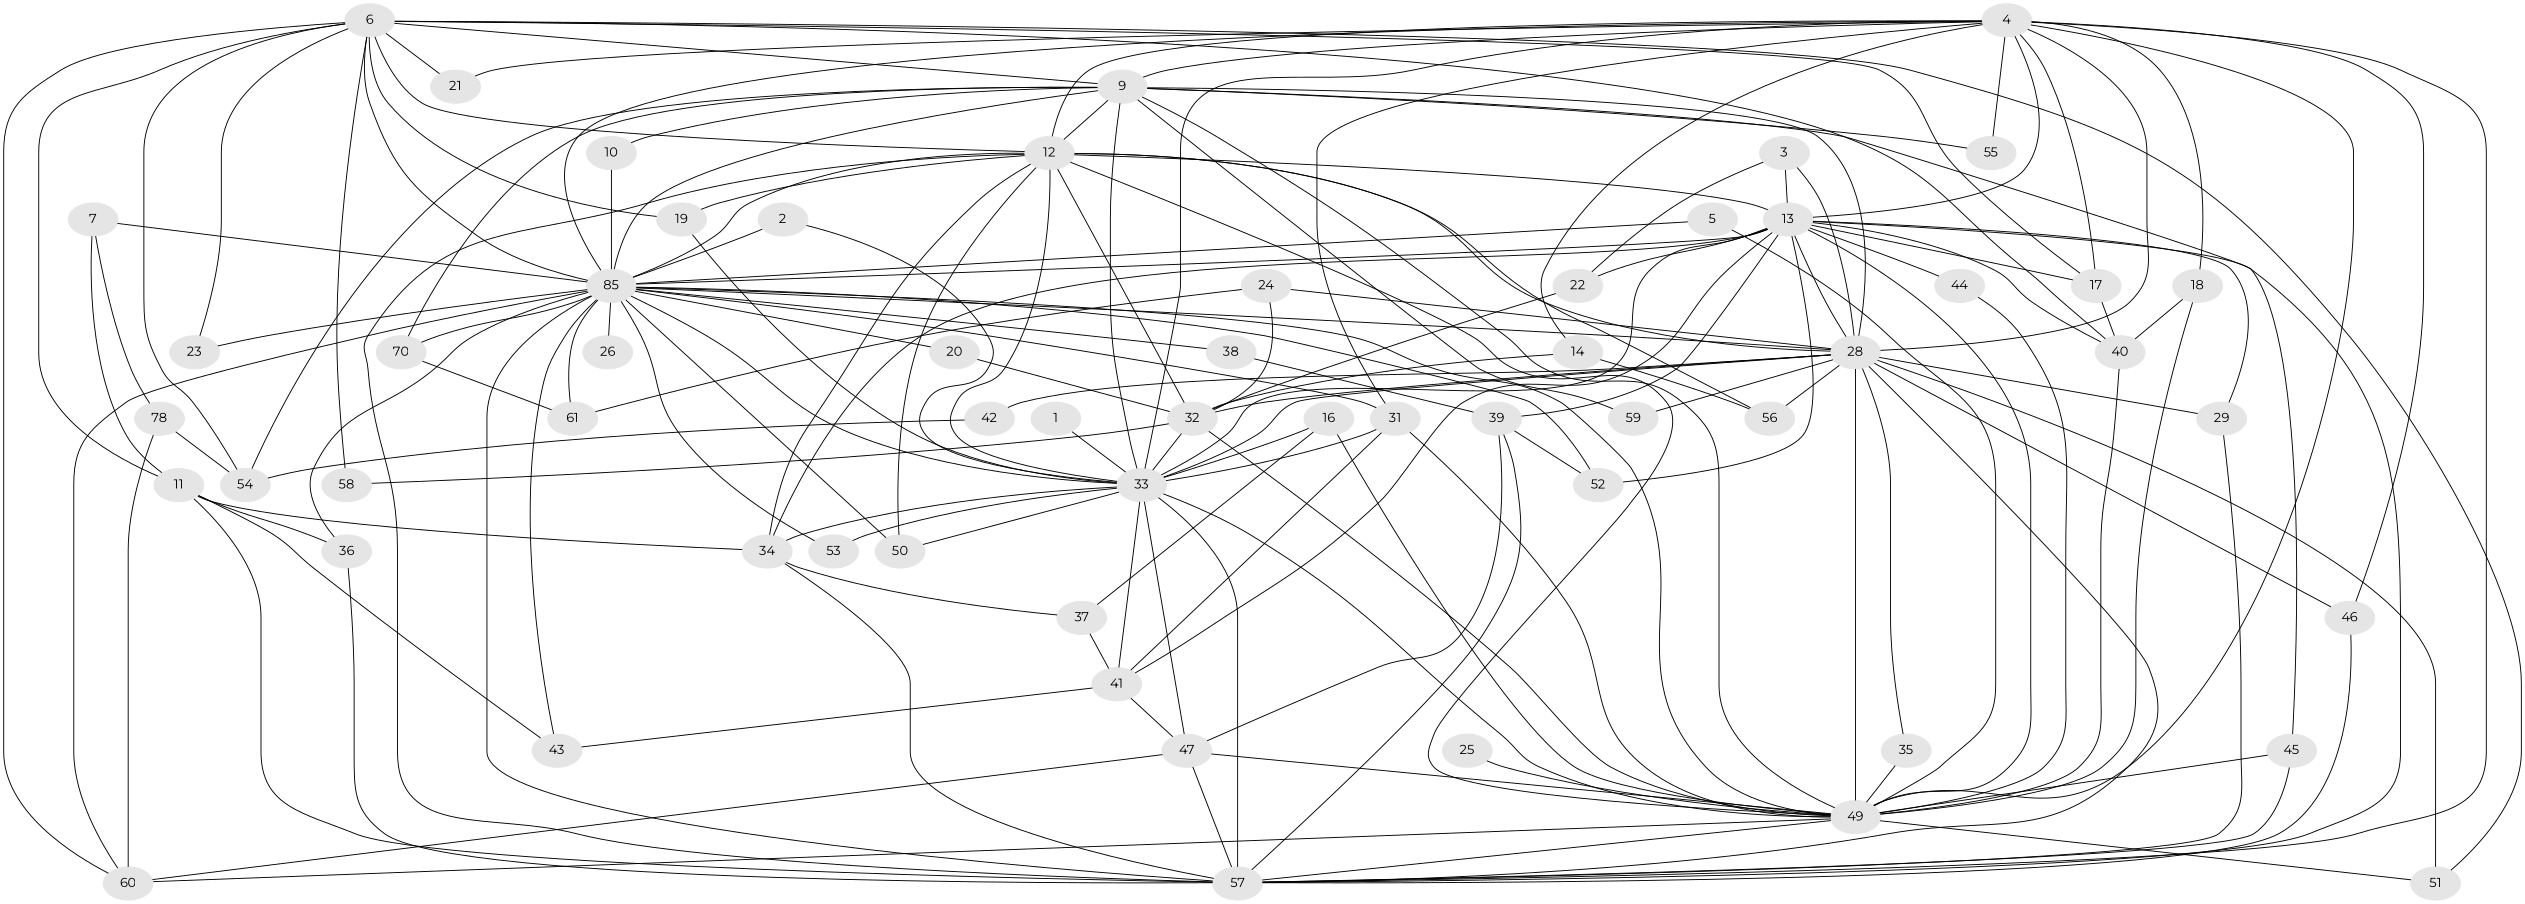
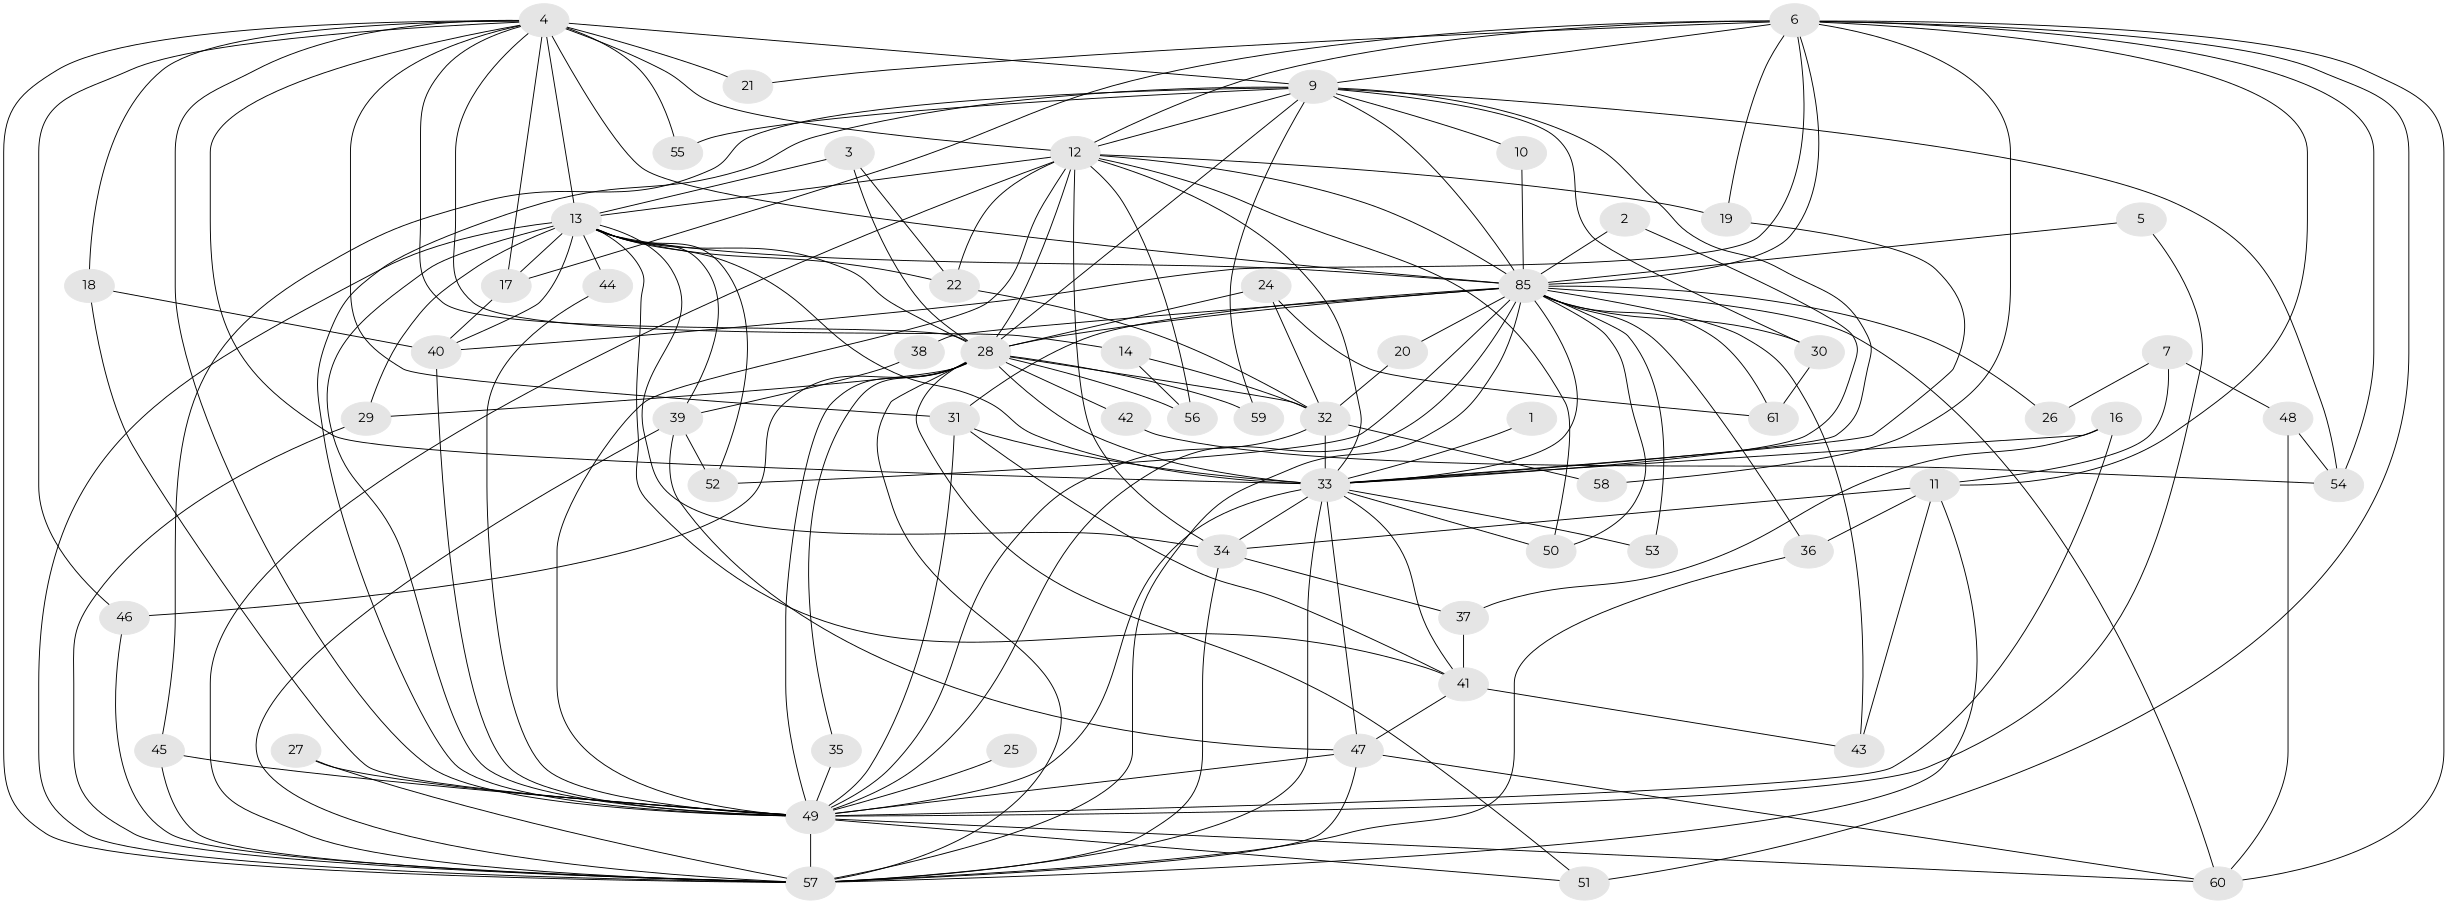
(352, 253) -> (2109, 385)
(1121, 286) -> (992, 203)
(195, 352) -> none
(401, 352) -> (1820, 352)
(160, 419) -> (2288, 419)
none -> (296, 751)
